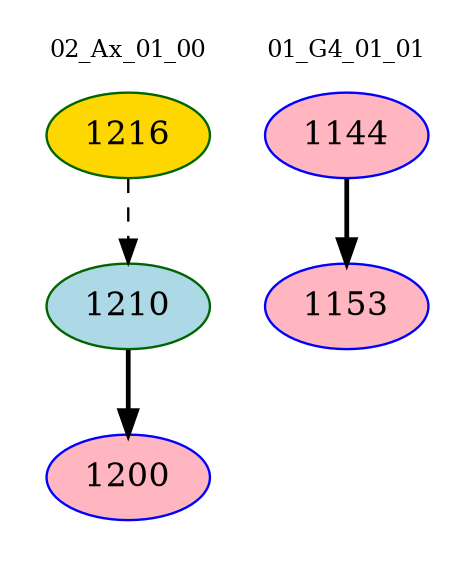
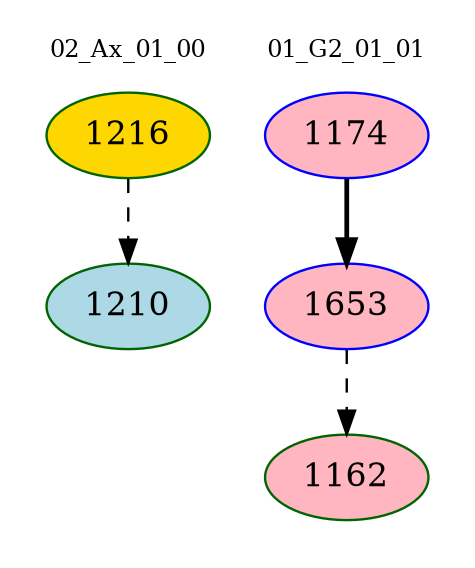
(347, 51) -> (347, 51)
(347, 135) -> (347, 135)
(347, 306) -> (347, 306)
(128, 477) -> none
none -> (347, 477)
